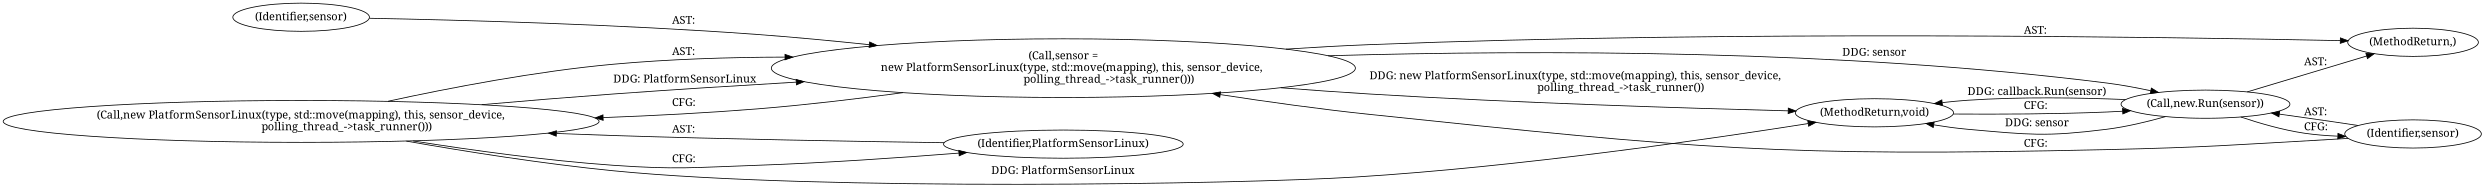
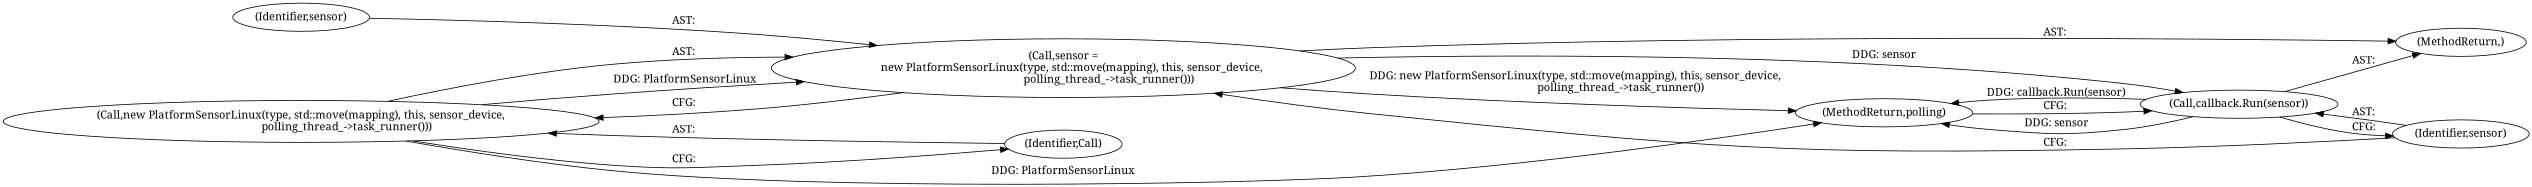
(2205, 104) -> (2239, 104)
(1874, 113) -> (1884, 113)
(1063, 144) -> (1063, 144)
